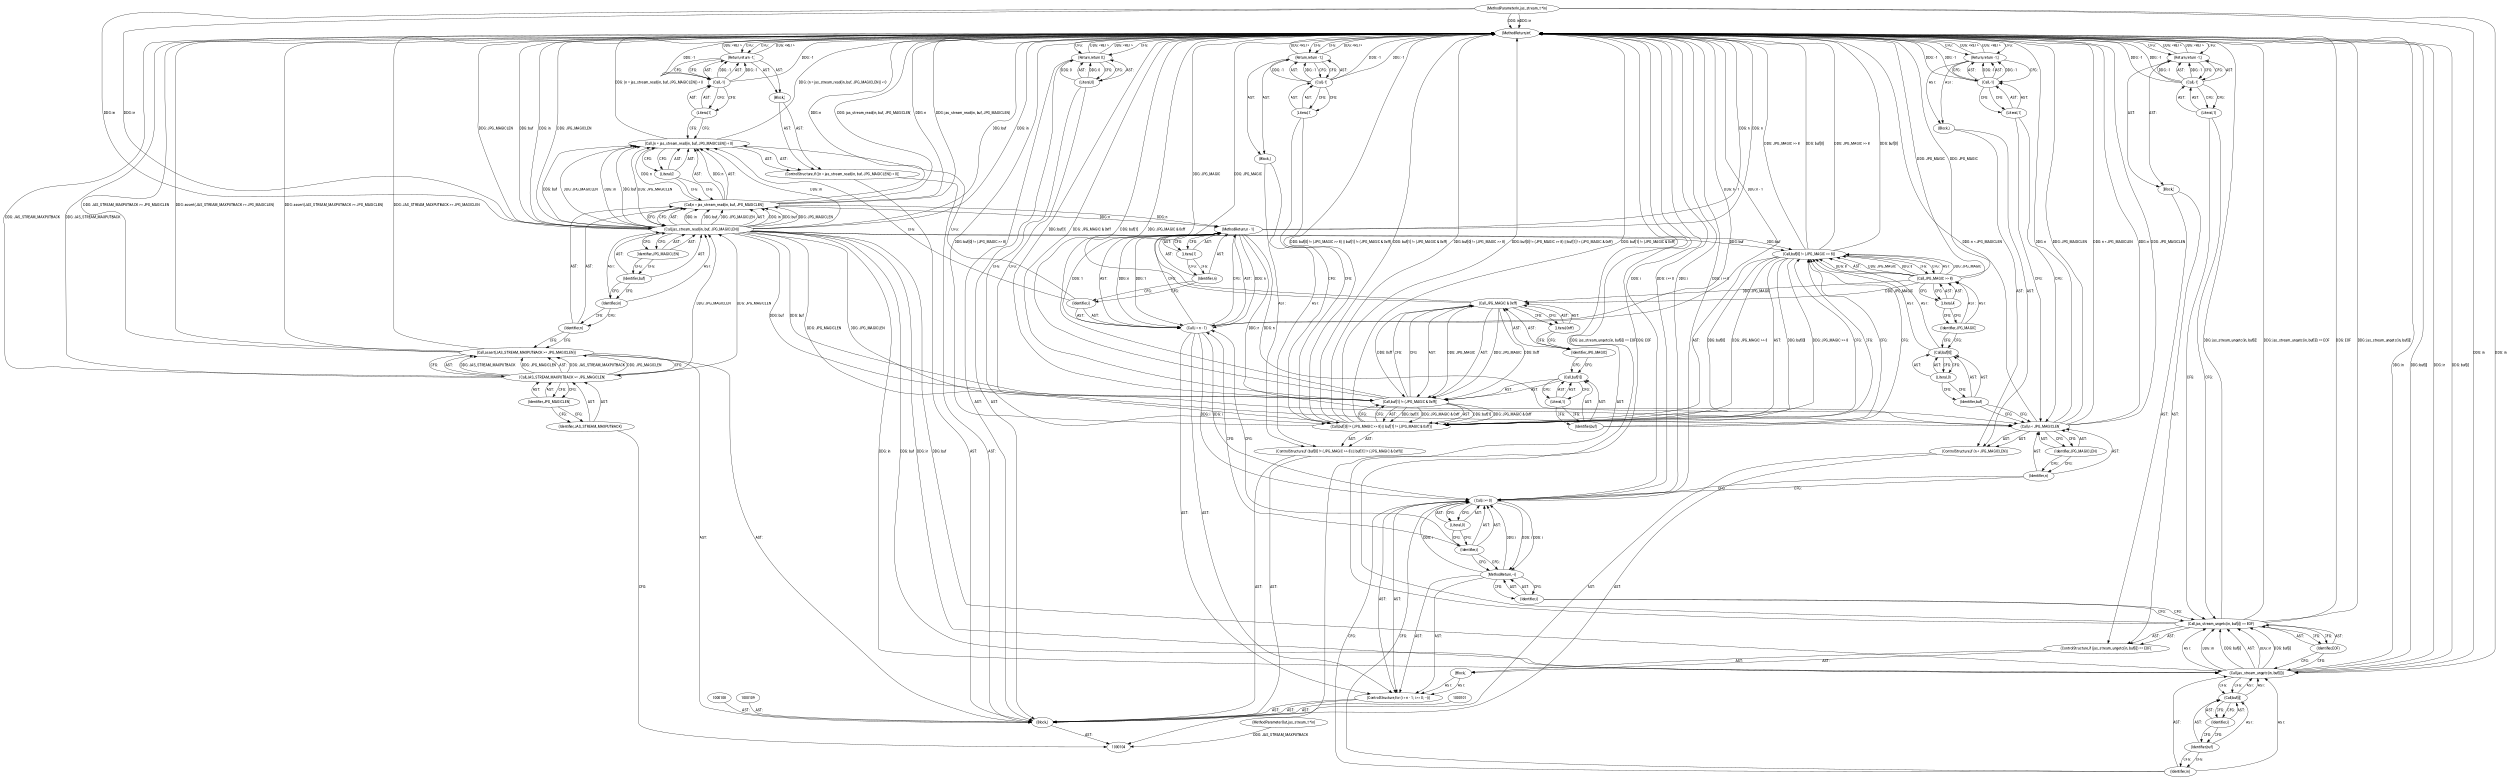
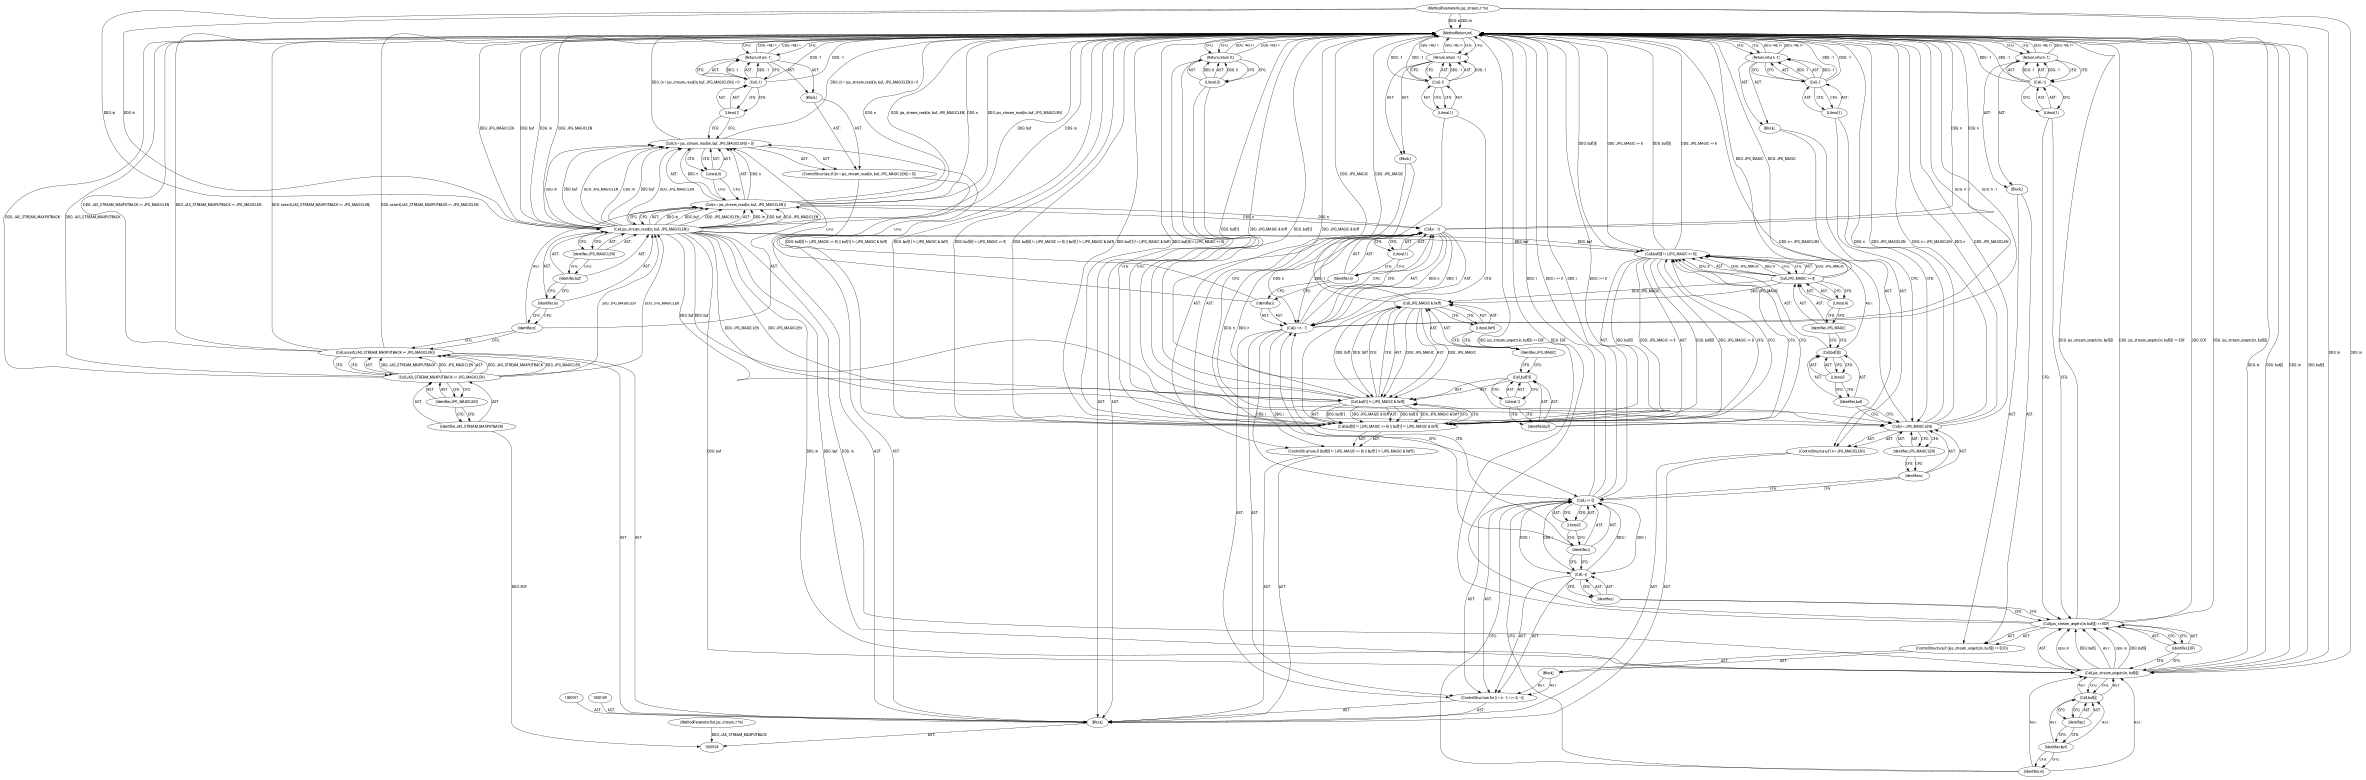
(1238, 230) -> (1432, 230)
(1567, 443) -> none
(1502, 575) -> (1581, 575)
(643, 587) -> (519, 587)
(719, 698) -> none
